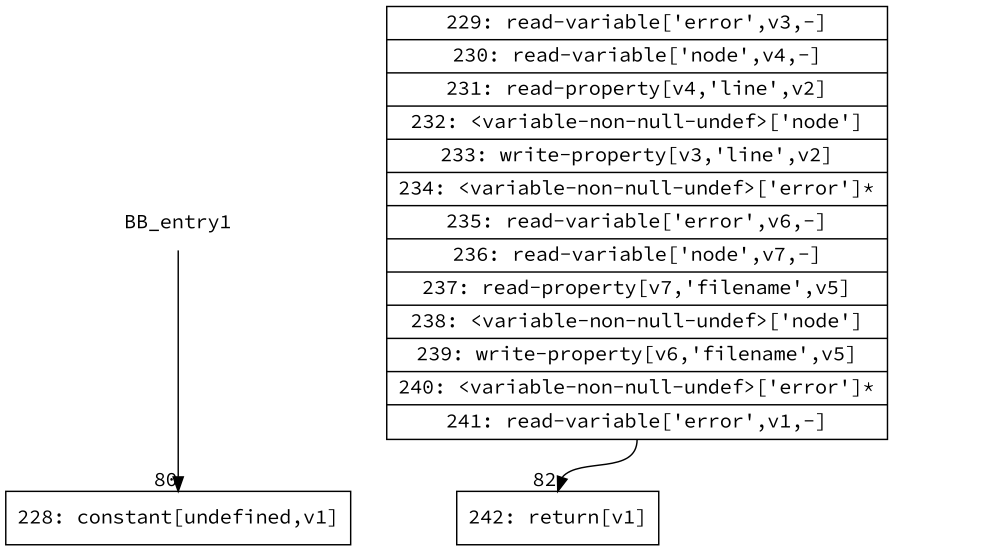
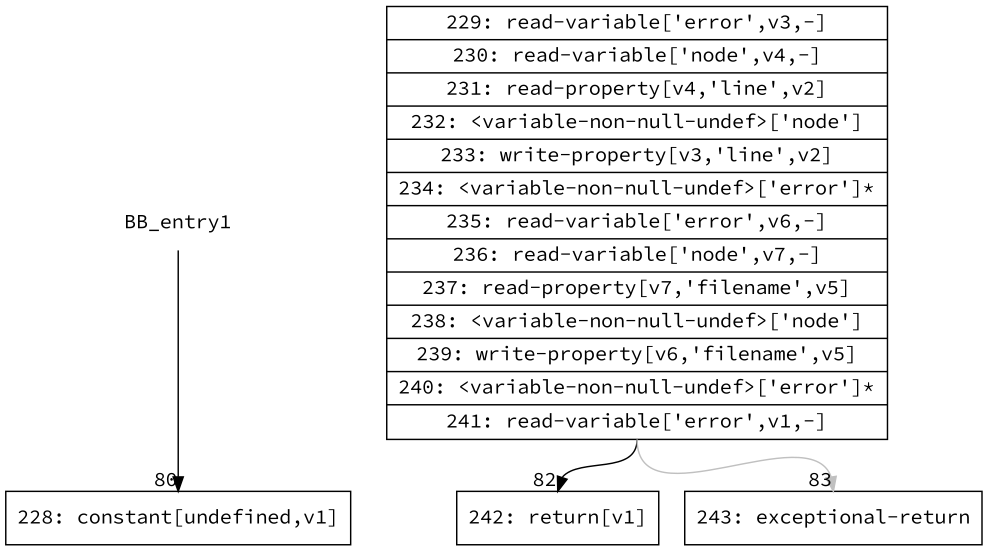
none -> (833, 518)
